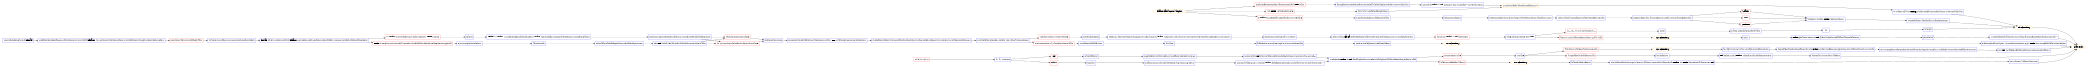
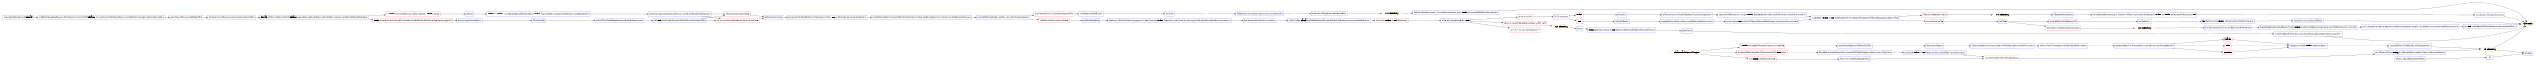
none -> (1493, 19)
(1973, 29) -> (2510, 51)
(1662, 31) -> none
